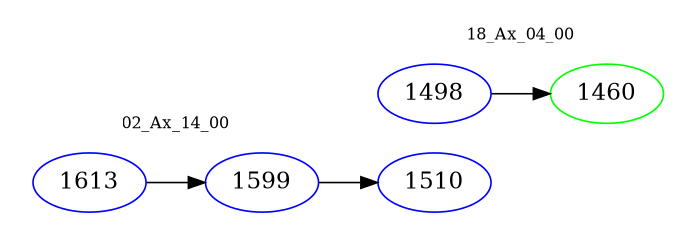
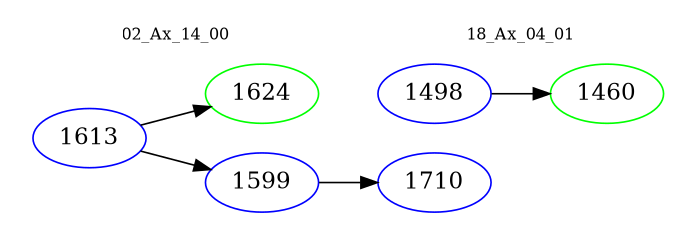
(521, 35) -> (521, 35)
none -> (262, 94)
(435, 183) -> (435, 183)
